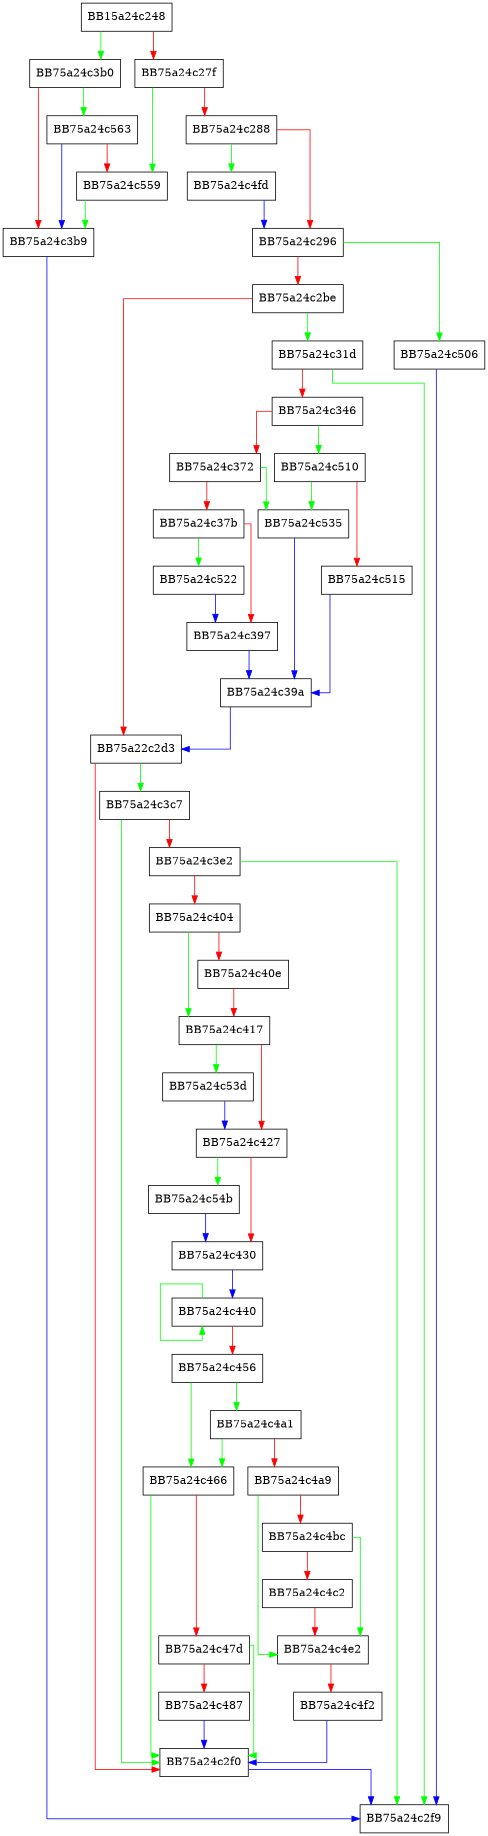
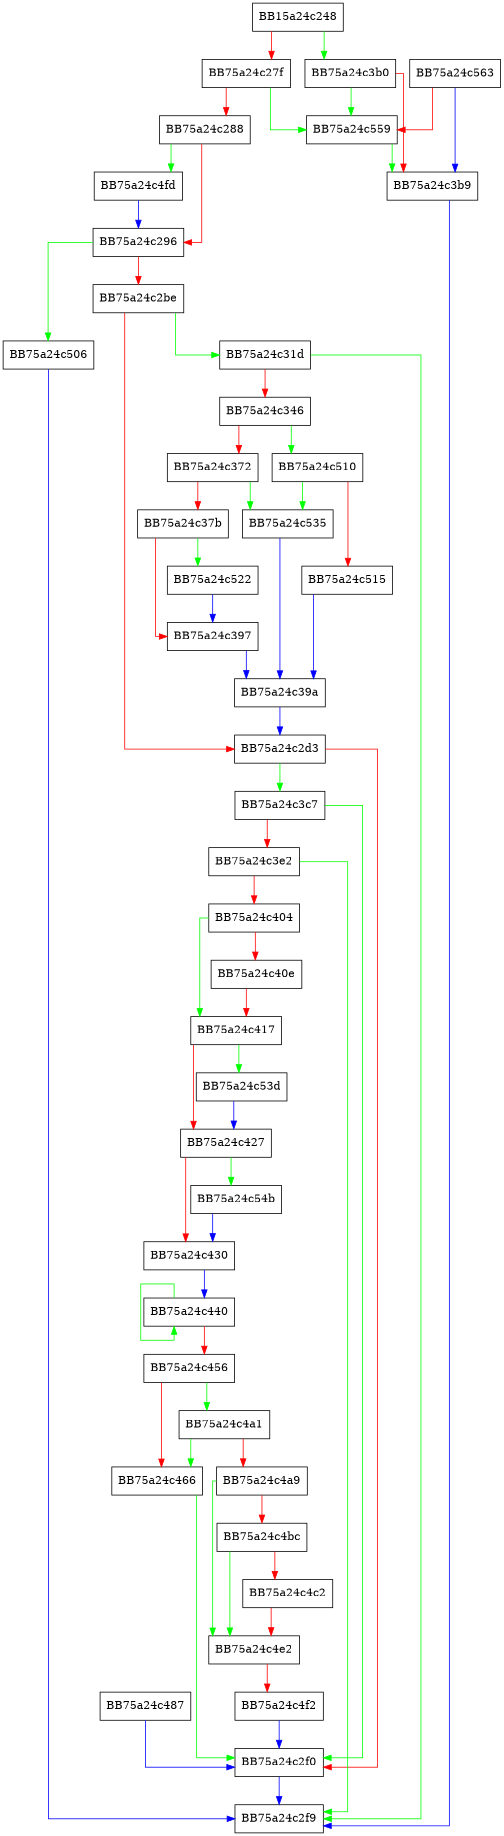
(84, 98) -> (351, 98)
(136, 749) -> (280, 749)
(191, 1421) -> (161, 1421)
(204, 1650) -> none
